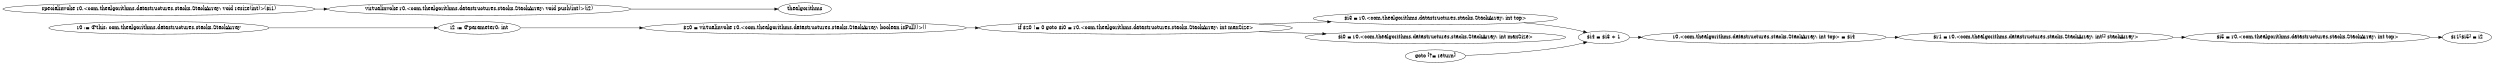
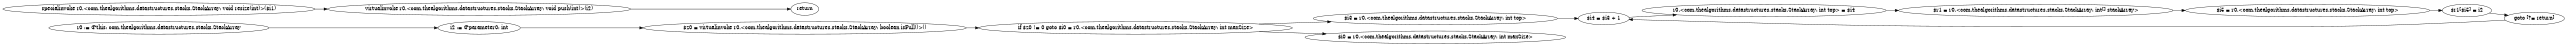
(805, 9) -> (805, 9)
none -> (2497, 14)
